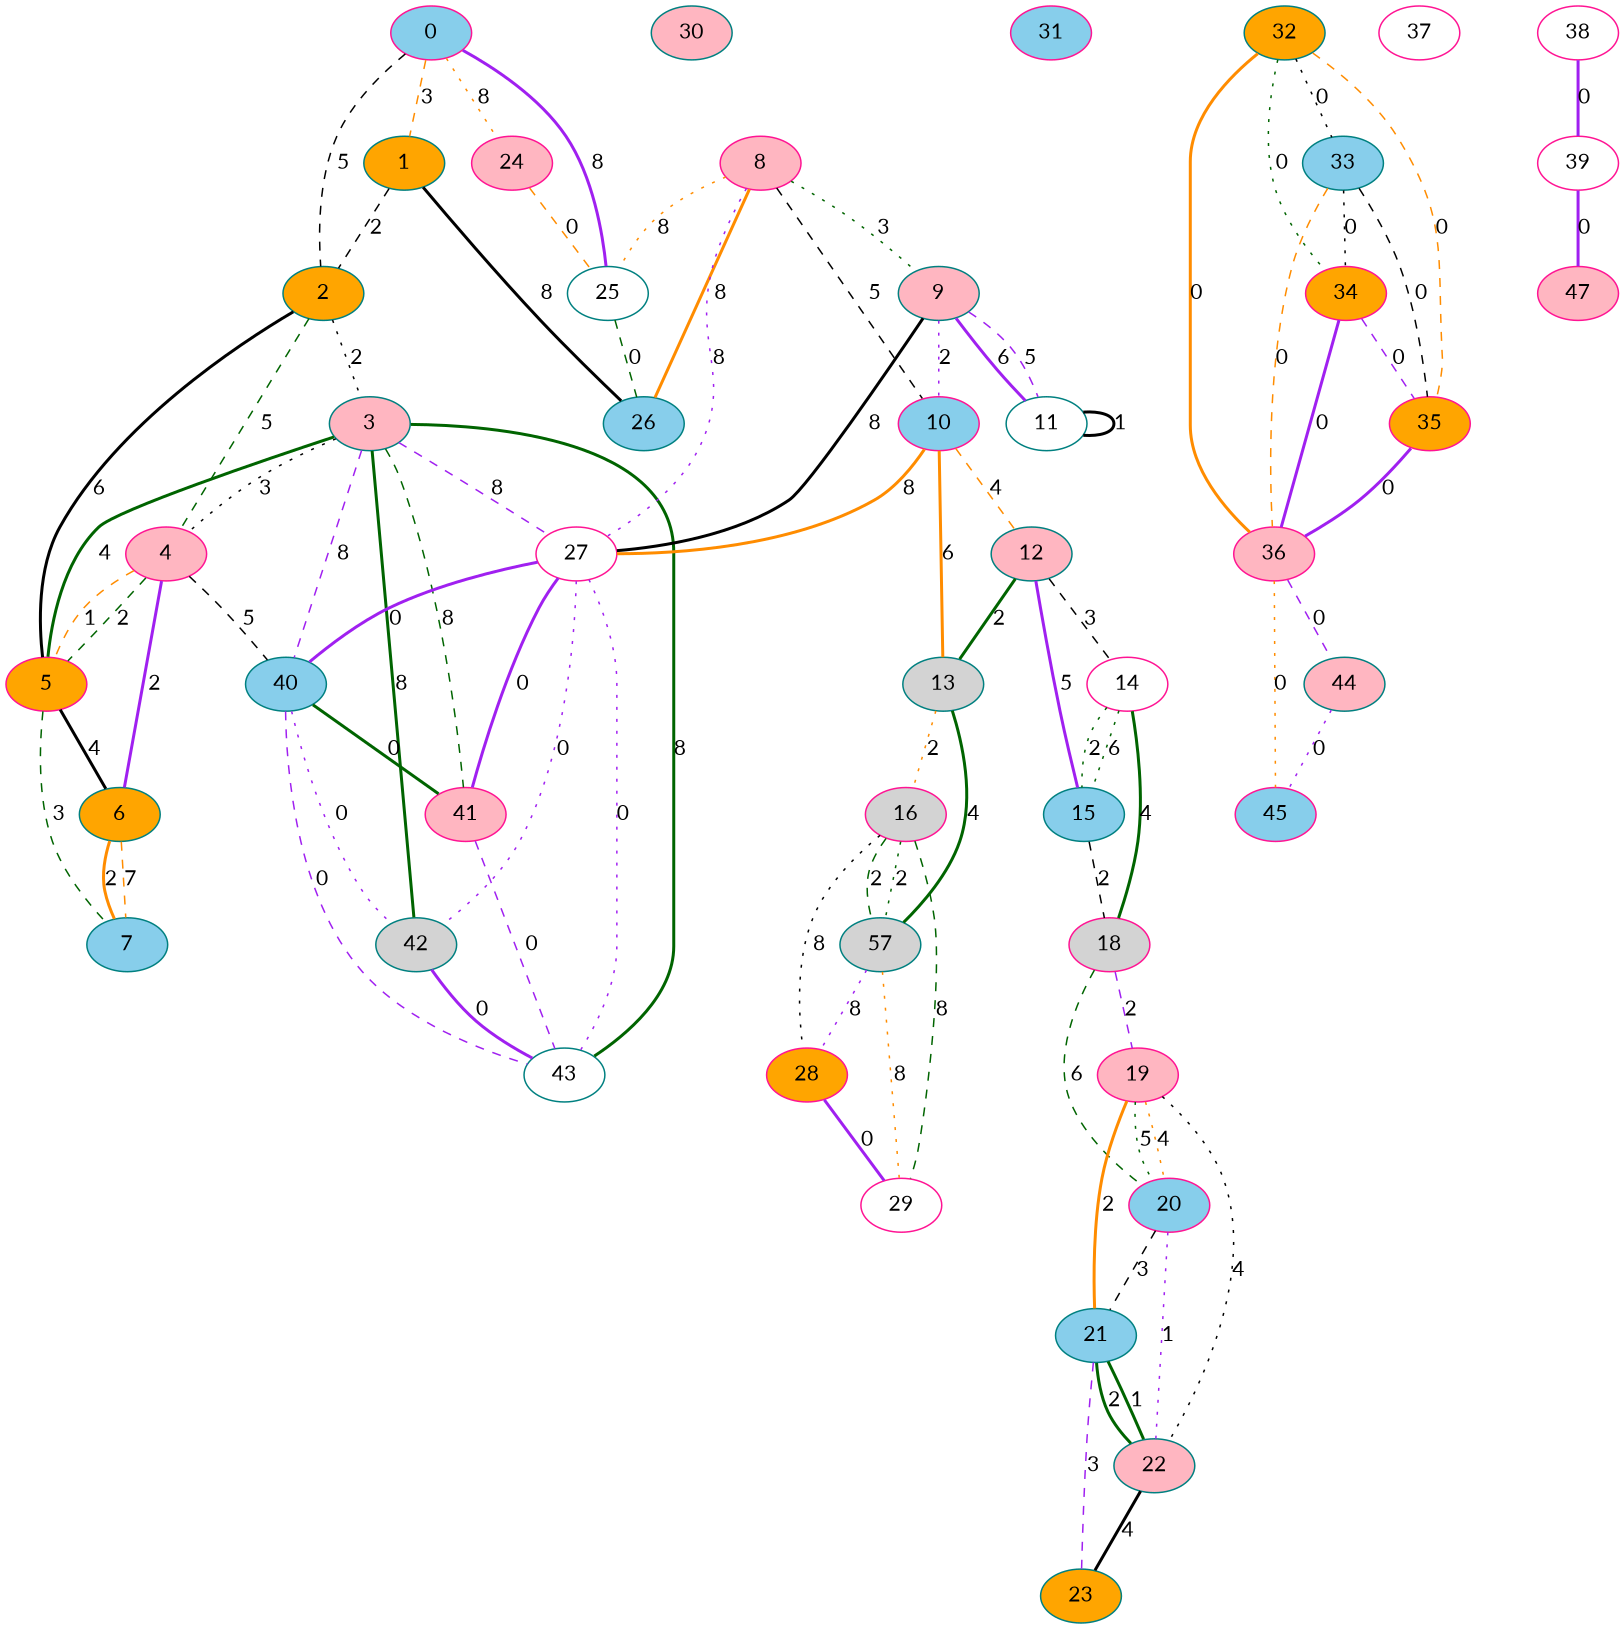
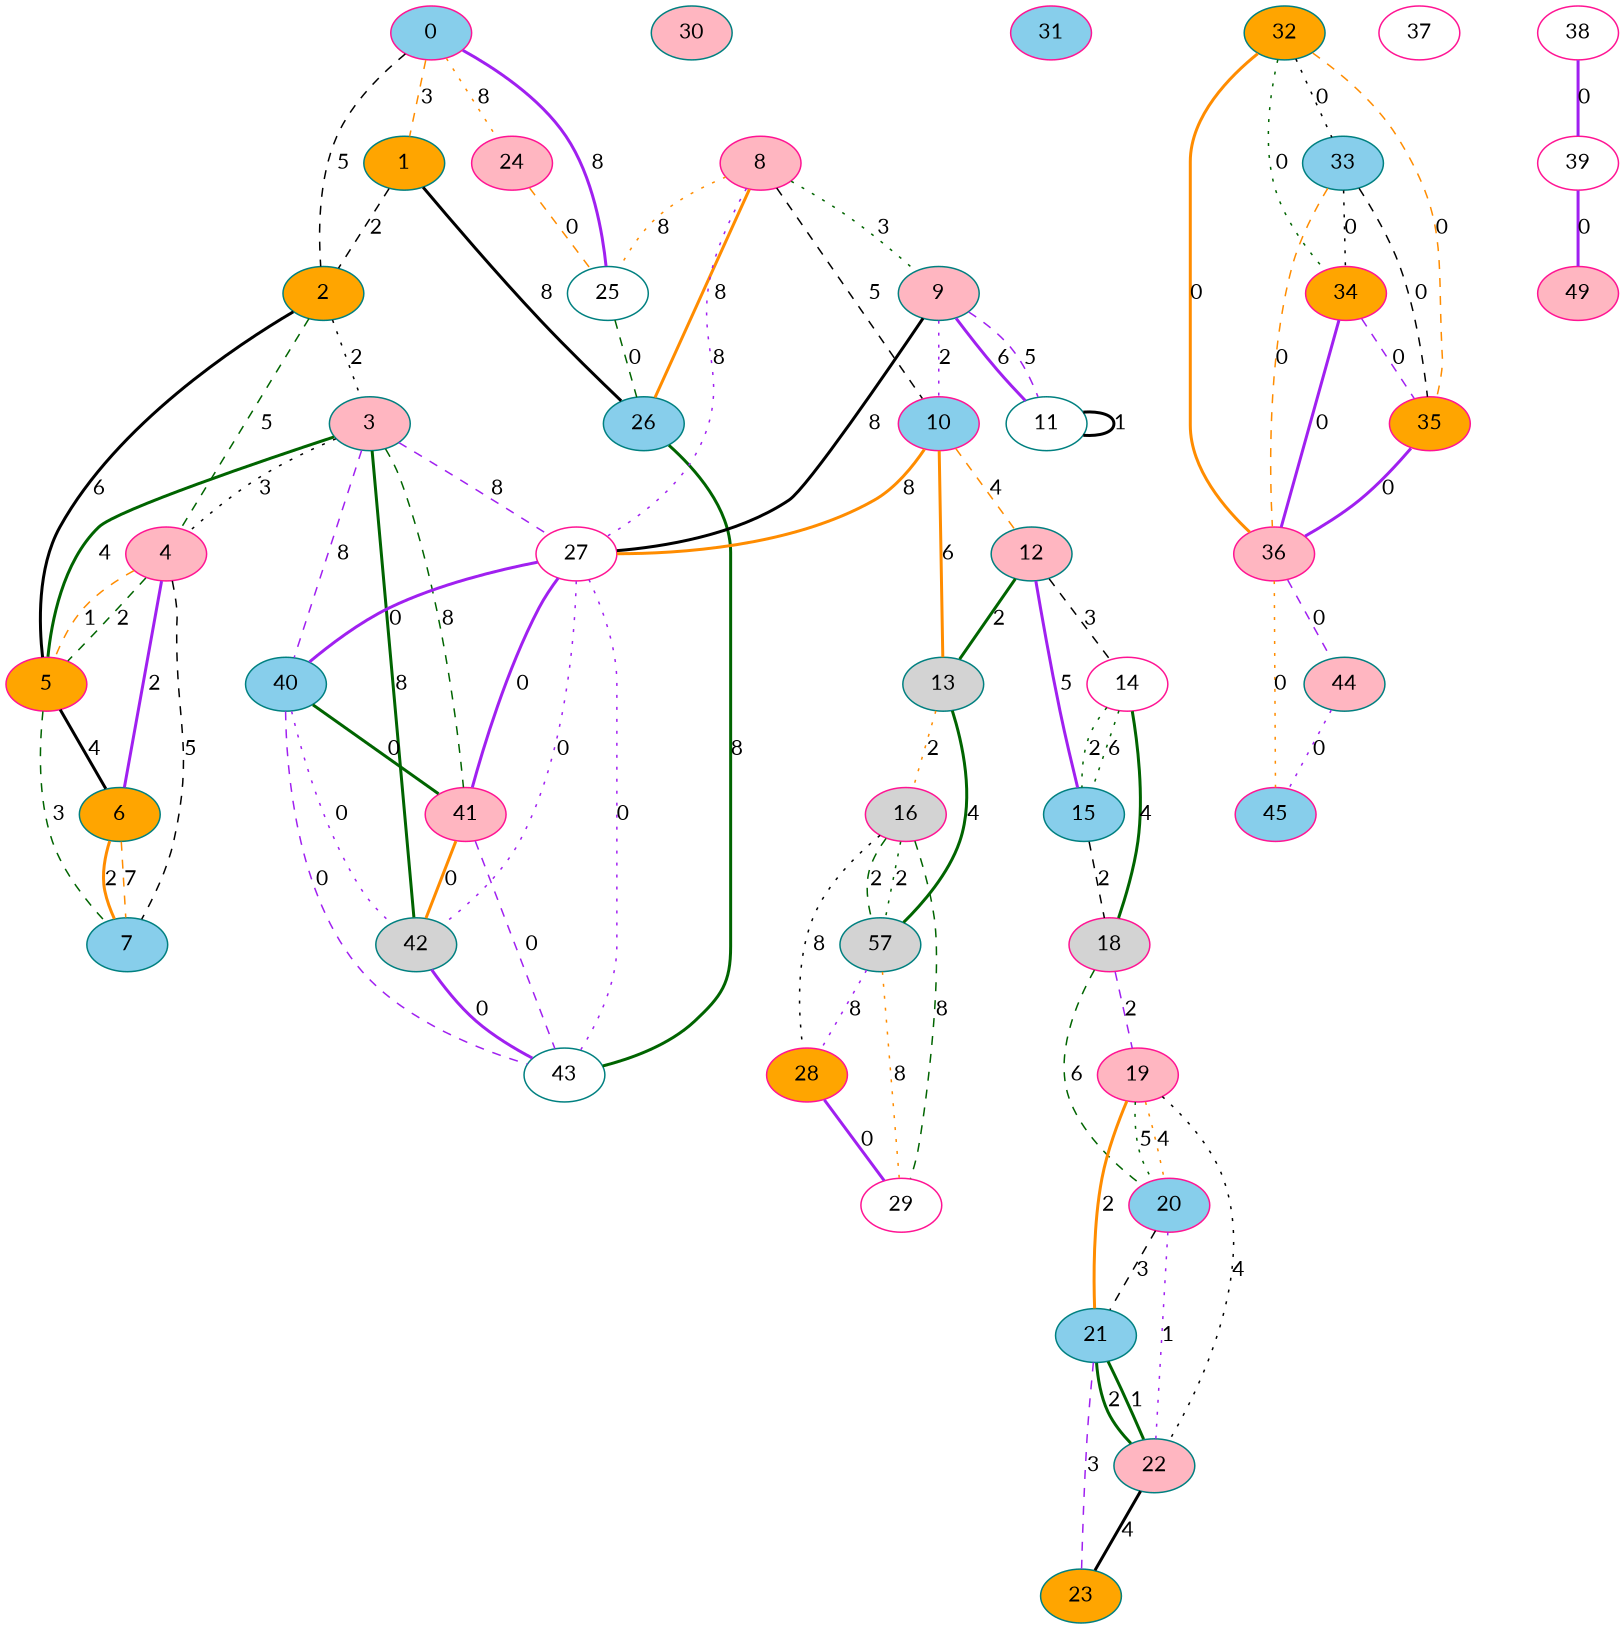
(1578, 293) -> (1578, 293)
(230, 617) -> (183, 753)
(674, 659) -> (731, 781)
none -> (441, 880)
